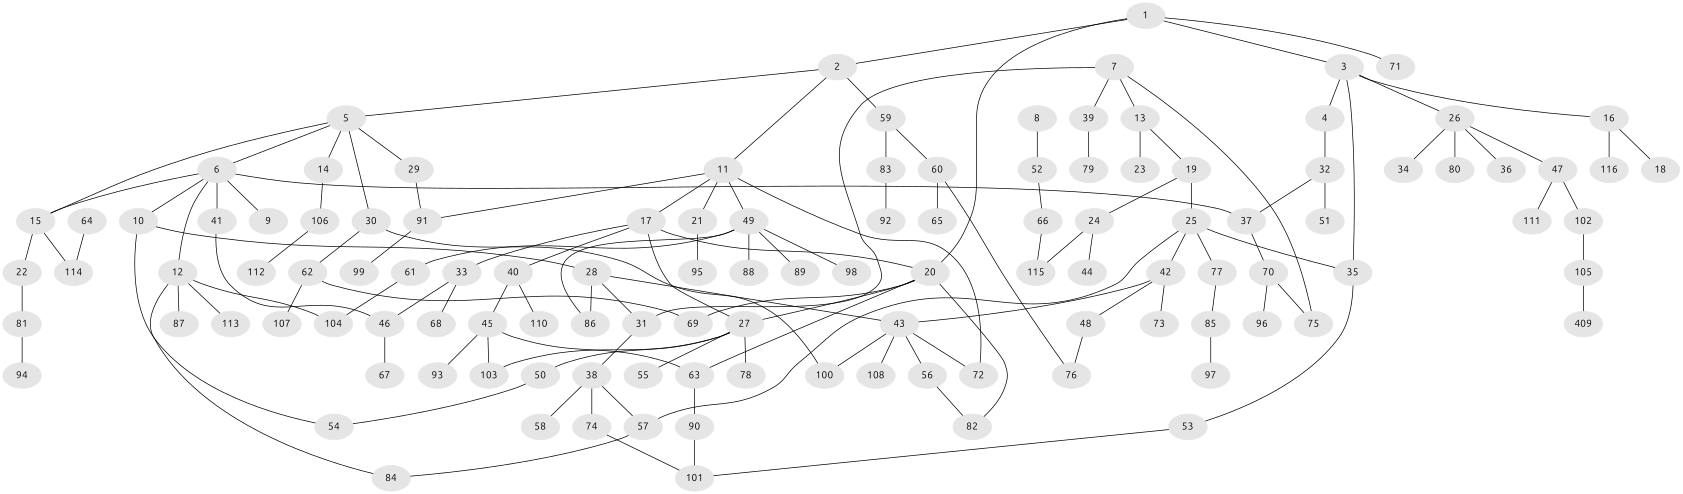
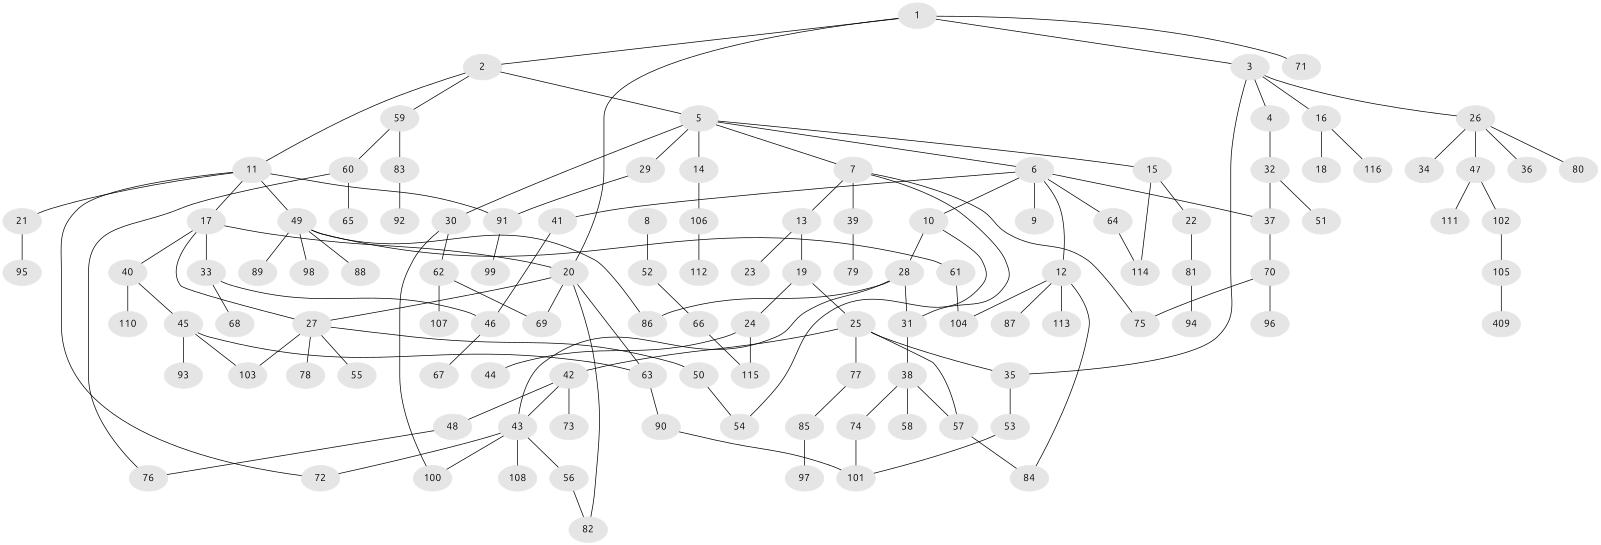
none -> (776, 144)
(124, 190) -> (1074, 196)
